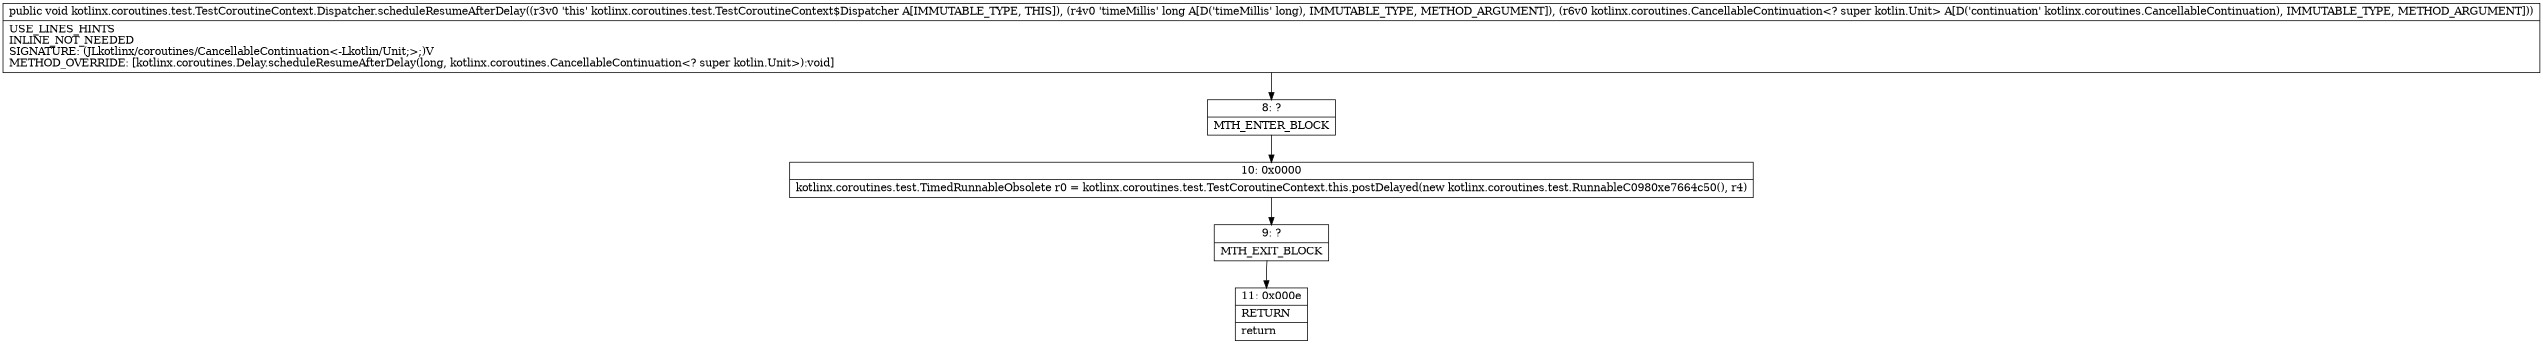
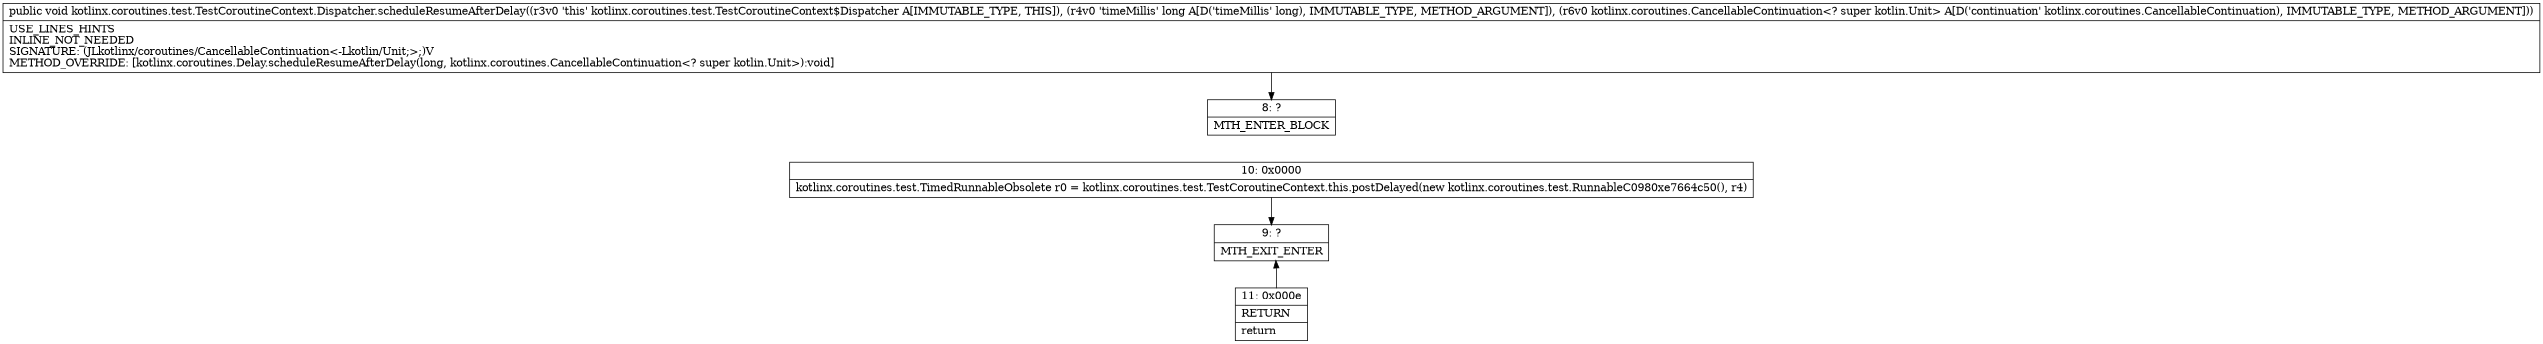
(1271, 145) -> none
(1271, 251) -> (1271, 251)
(1266, 270) -> (1277, 278)
